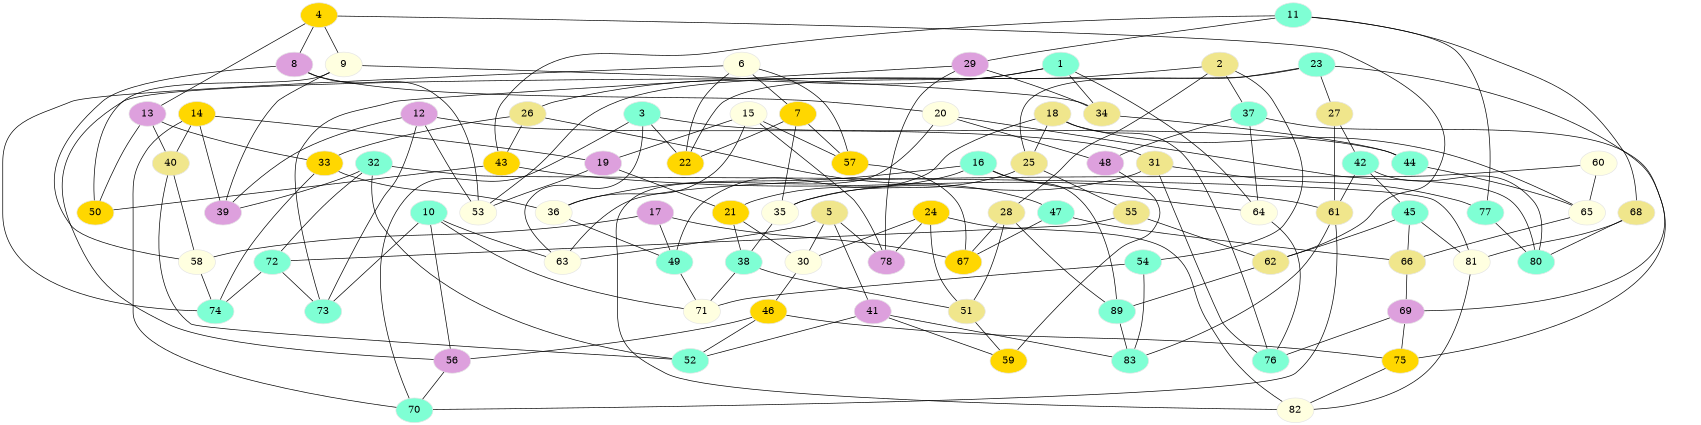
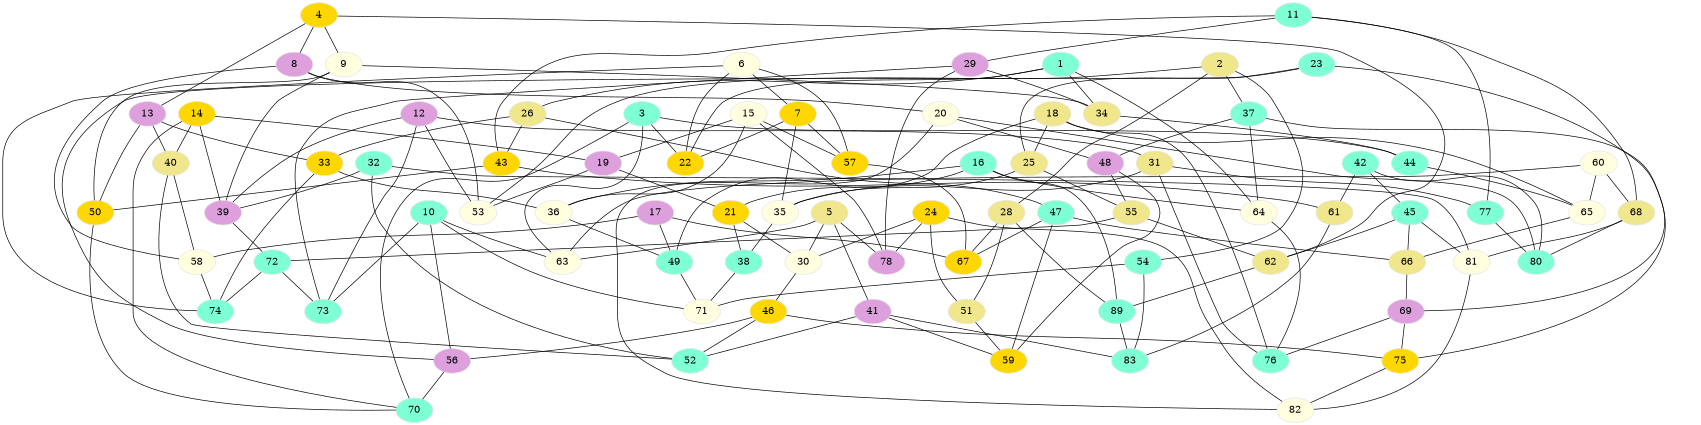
(1334, 114) -> none
none -> (1618, 188)
none -> (1119, 190)
(320, 210) -> (248, 237)
none -> (1032, 287)
(859, 291) -> none
(996, 398) -> (179, 396)
